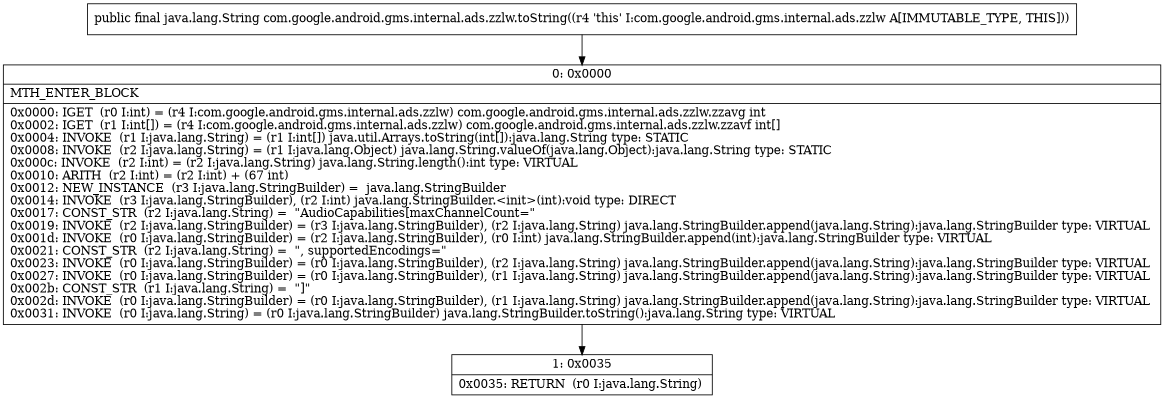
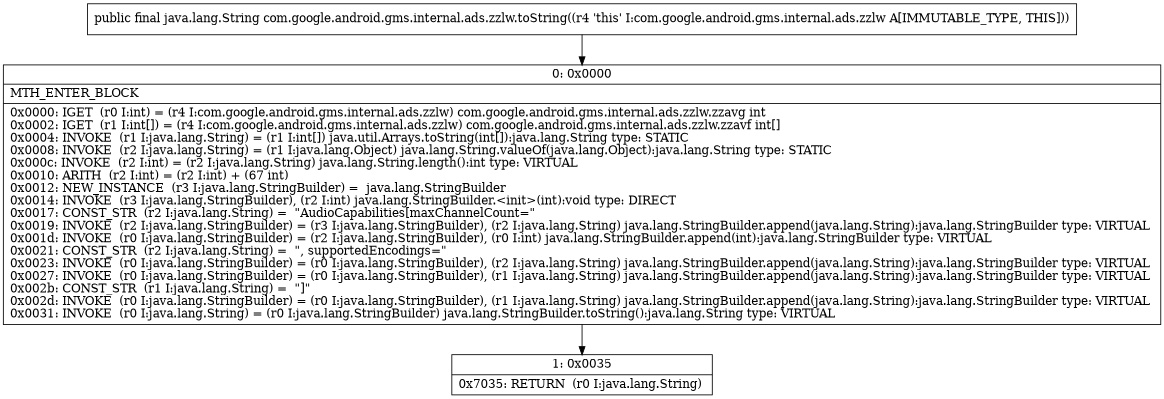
(582, 384) -> (582, 384)
